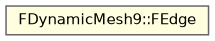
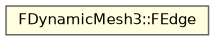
(107, 20) -> (107, 20)
